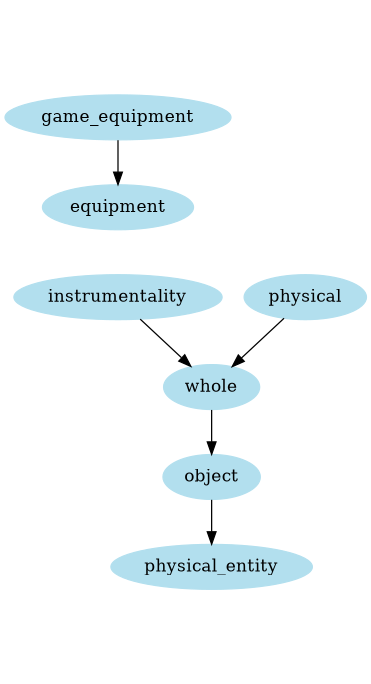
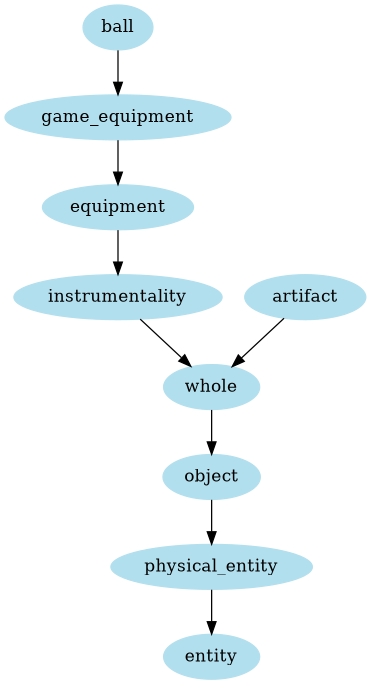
none -> (118, 27)
none -> (118, 246)
(305, 297) -> (305, 297)
none -> (212, 657)
